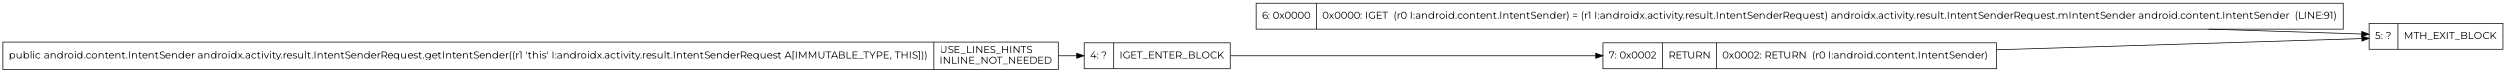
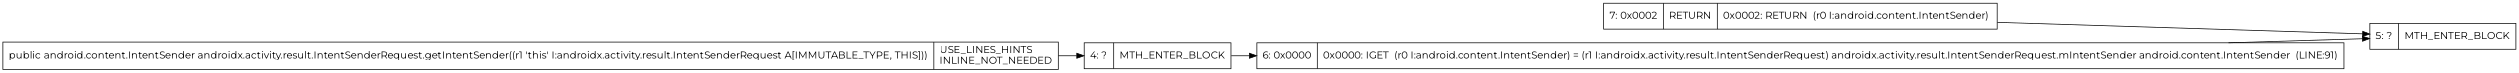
(2450, 36) -> (2457, 36)
(1172, 55) -> (1172, 55)
(1413, 56) -> (1240, 56)
